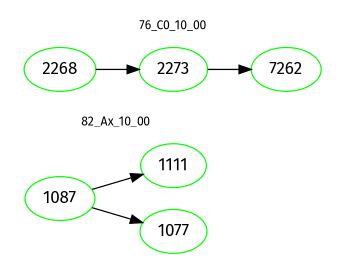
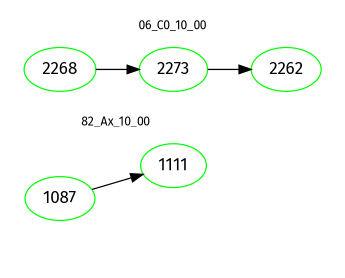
(173, 26) -> (173, 26)
(286, 69) -> (286, 69)
(173, 231) -> none
